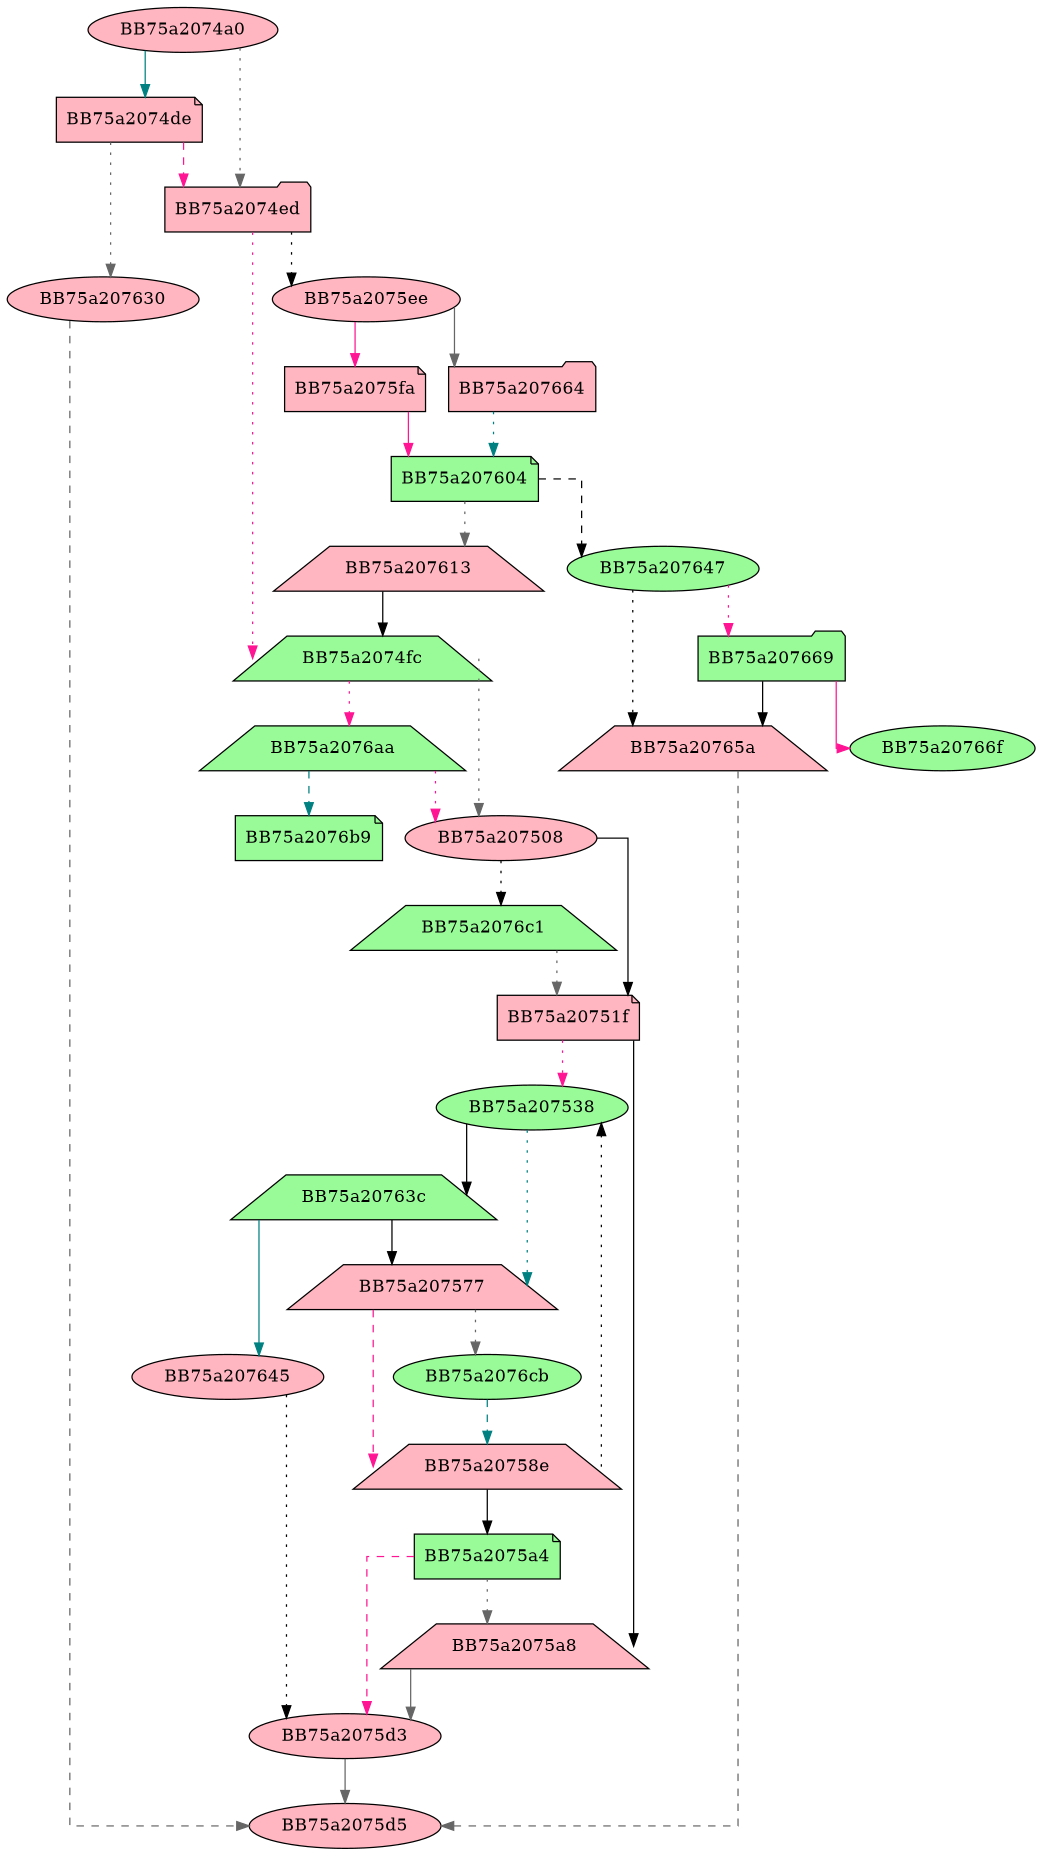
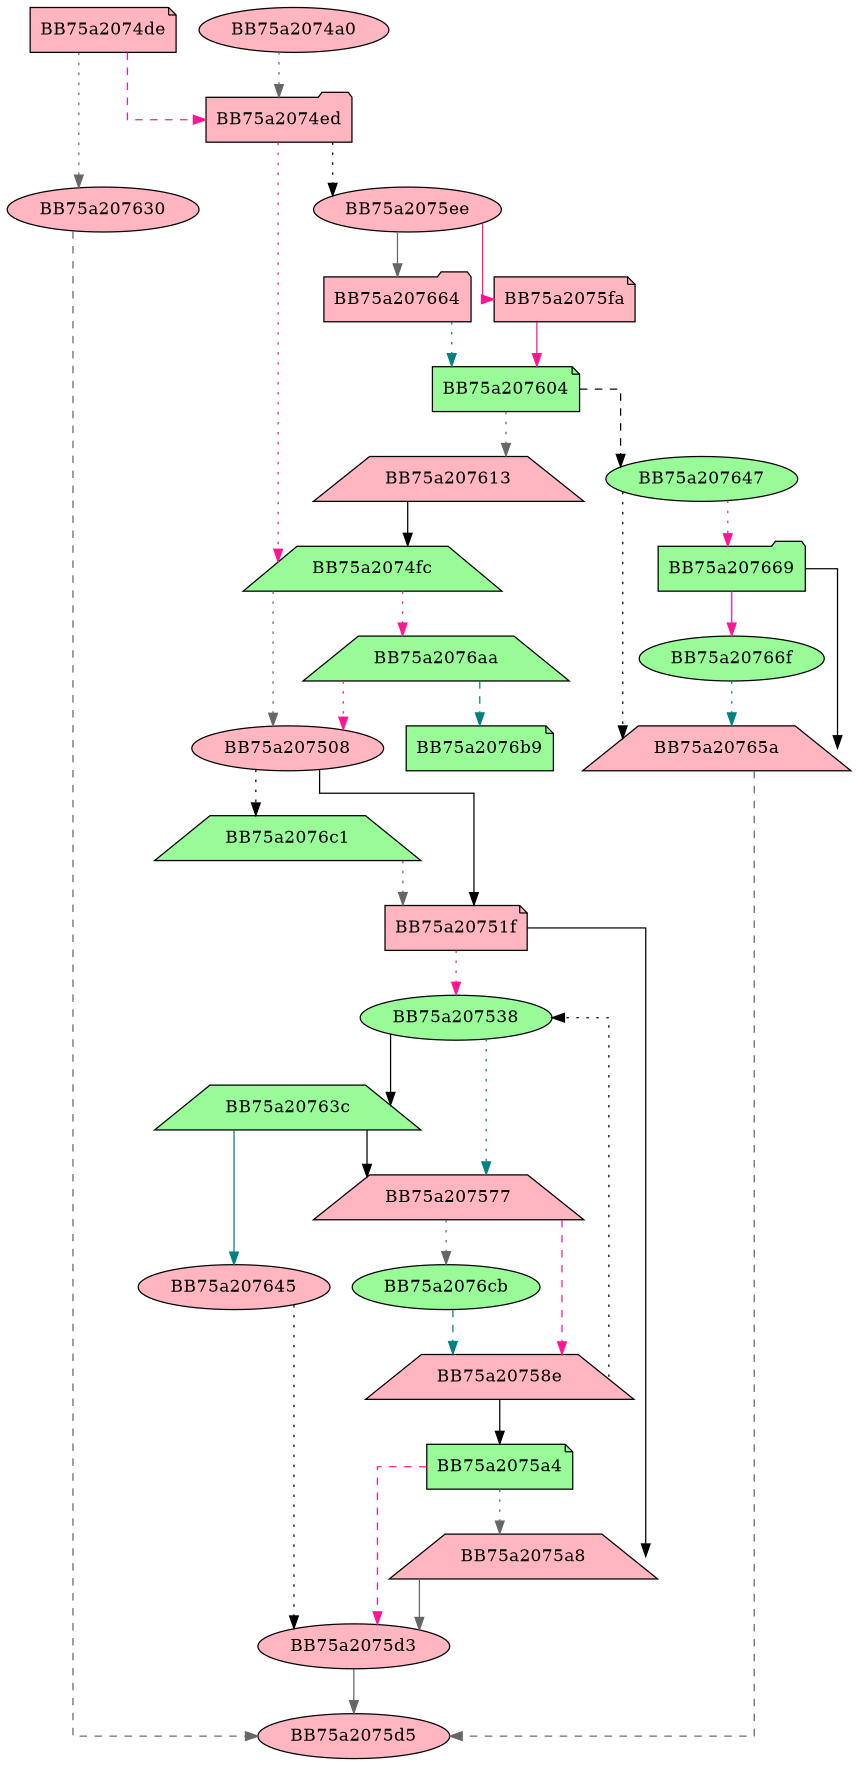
(145, 68) -> none
none -> (732, 697)
